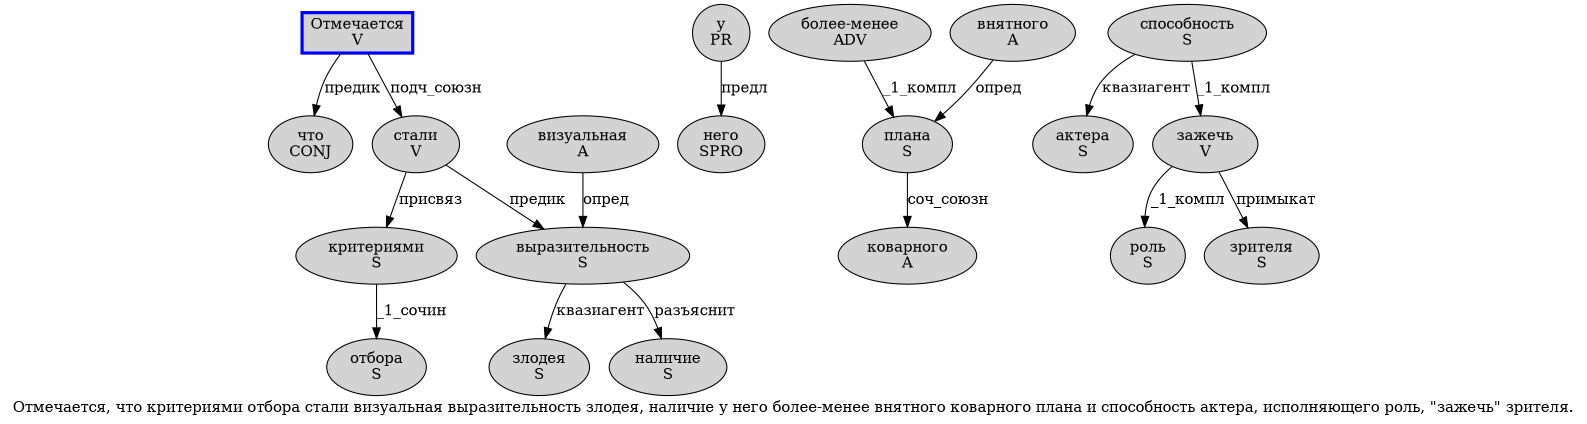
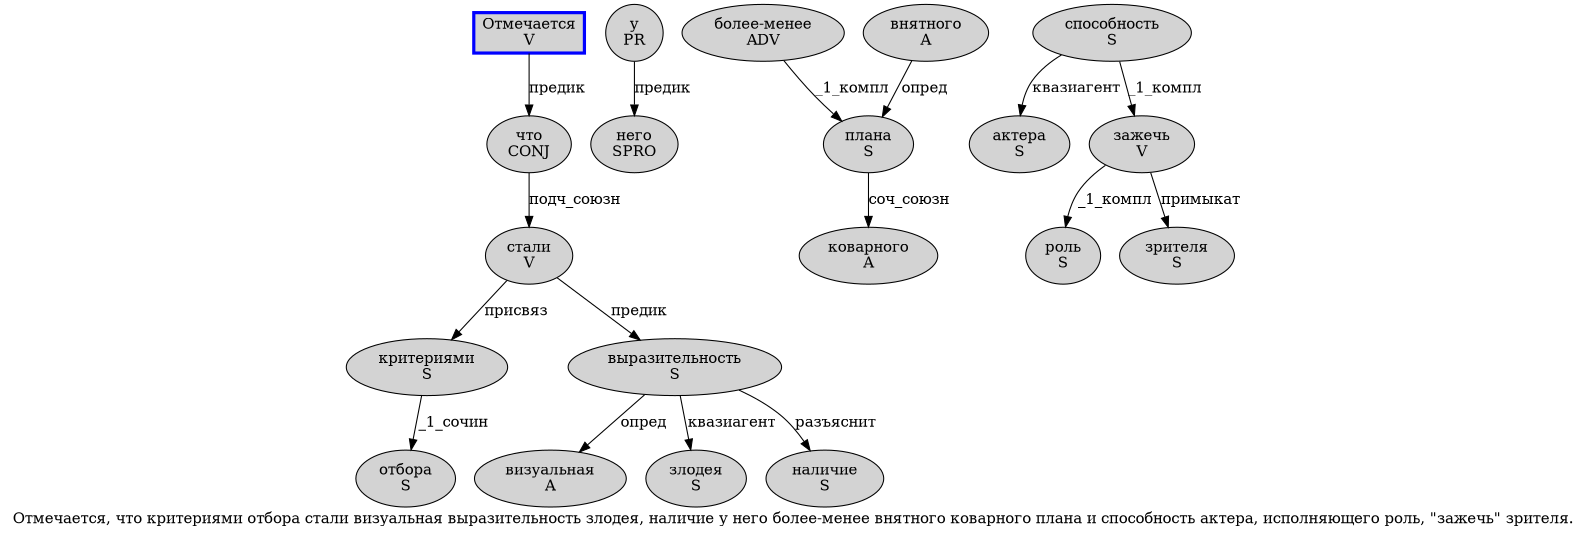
(382, 80) -> (529, 195)
(745, 89) -> (663, 89)
(583, 195) -> (616, 420)
